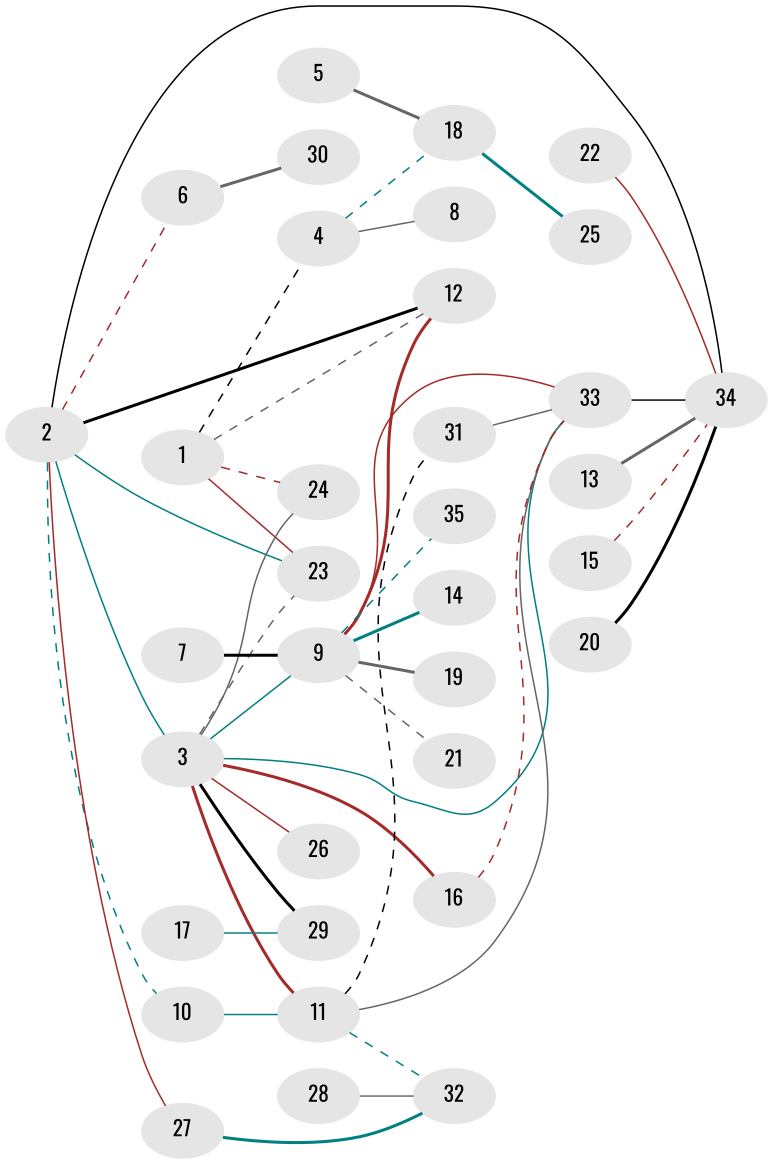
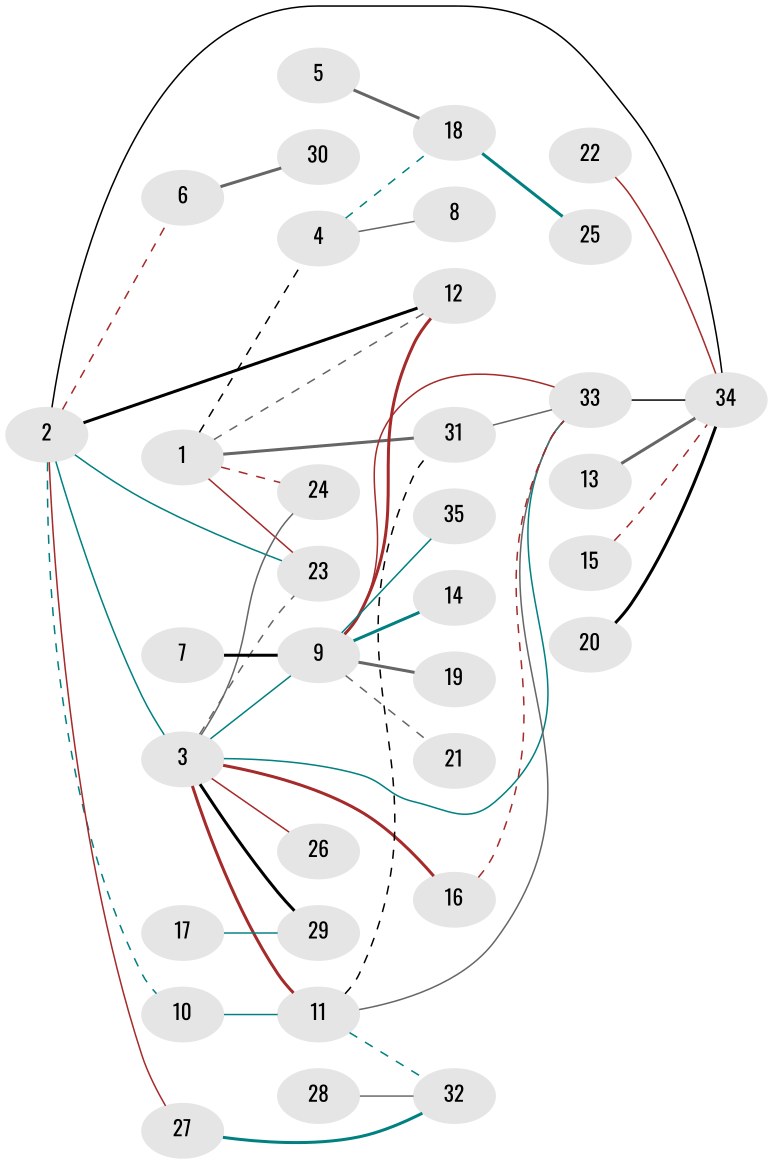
none -> (319, 446)
(393, 579) -> (393, 579)
